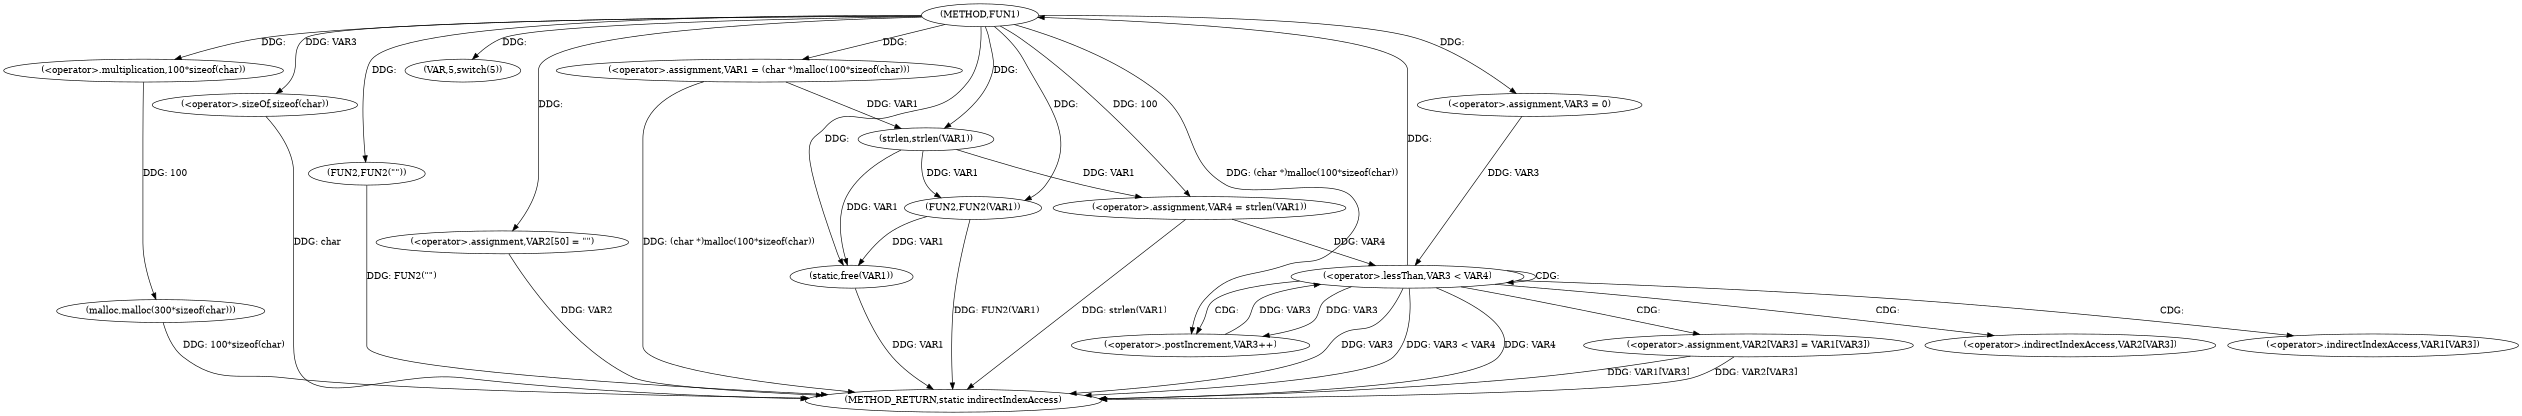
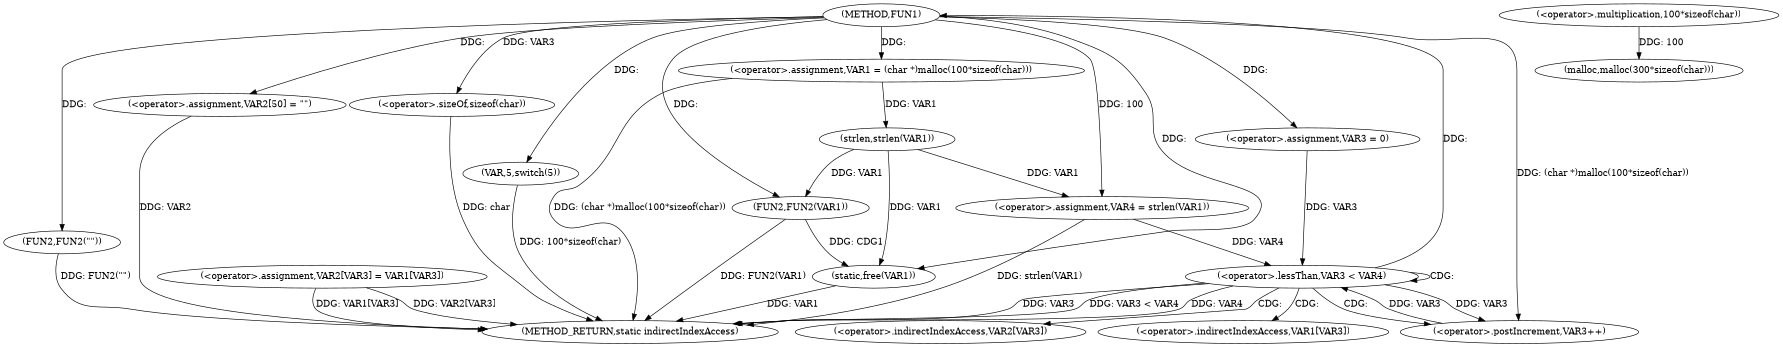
(550, 21) -> none
(989, 83) -> none
(918, 242) -> (856, 242)
(1577, 309) -> none
(470, 389) -> (528, 267)
